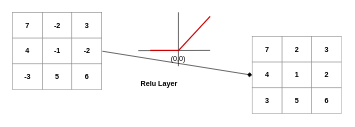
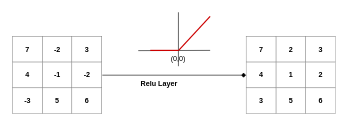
(57, 51) -> (57, 75)
(297, 75) -> (291, 75)
